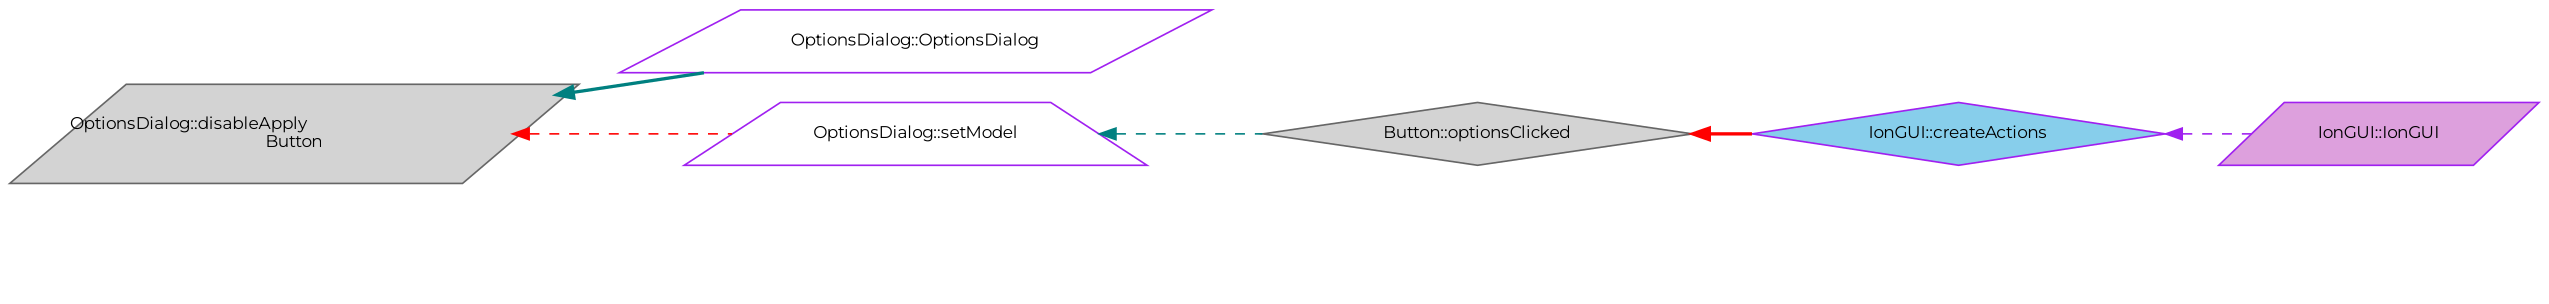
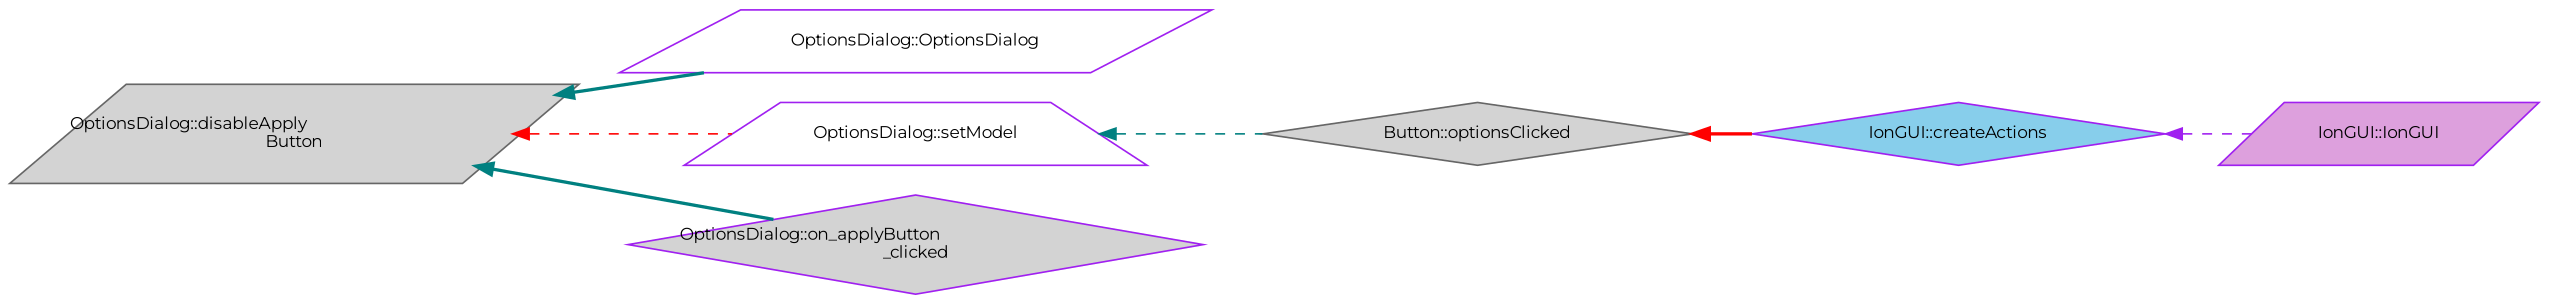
none -> (916, 245)
